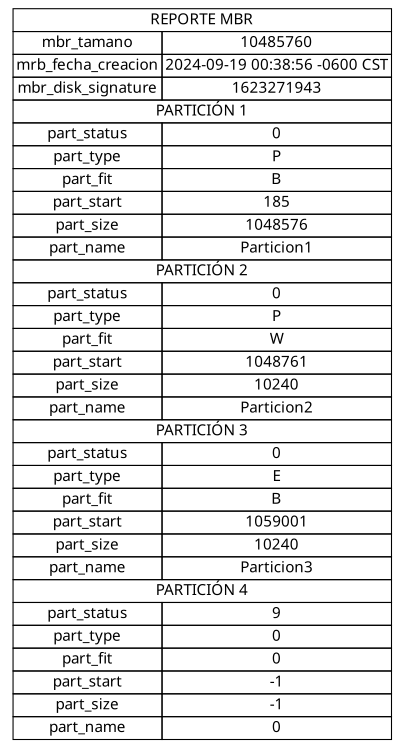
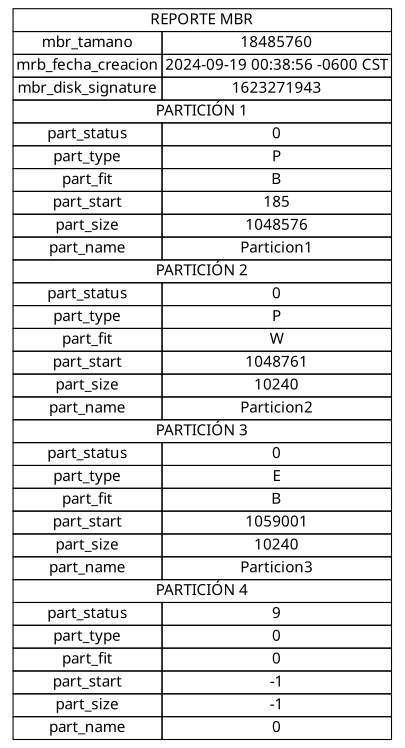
(277, 42) -> (277, 42)
